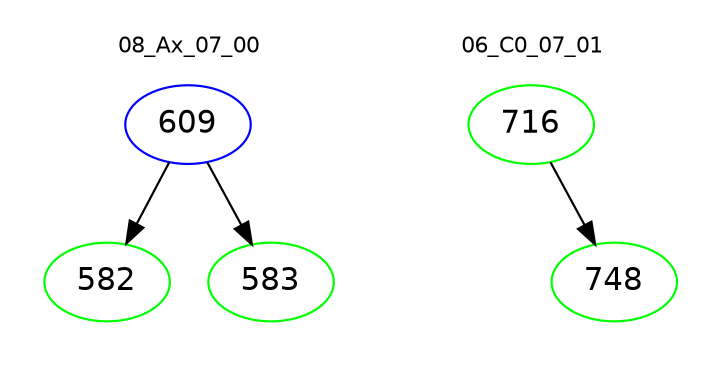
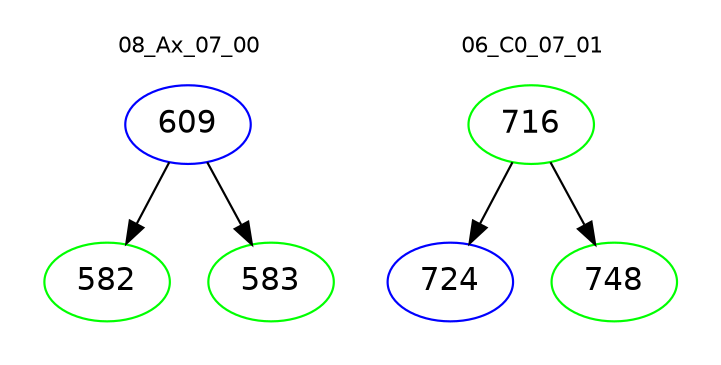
none -> (450, 282)
